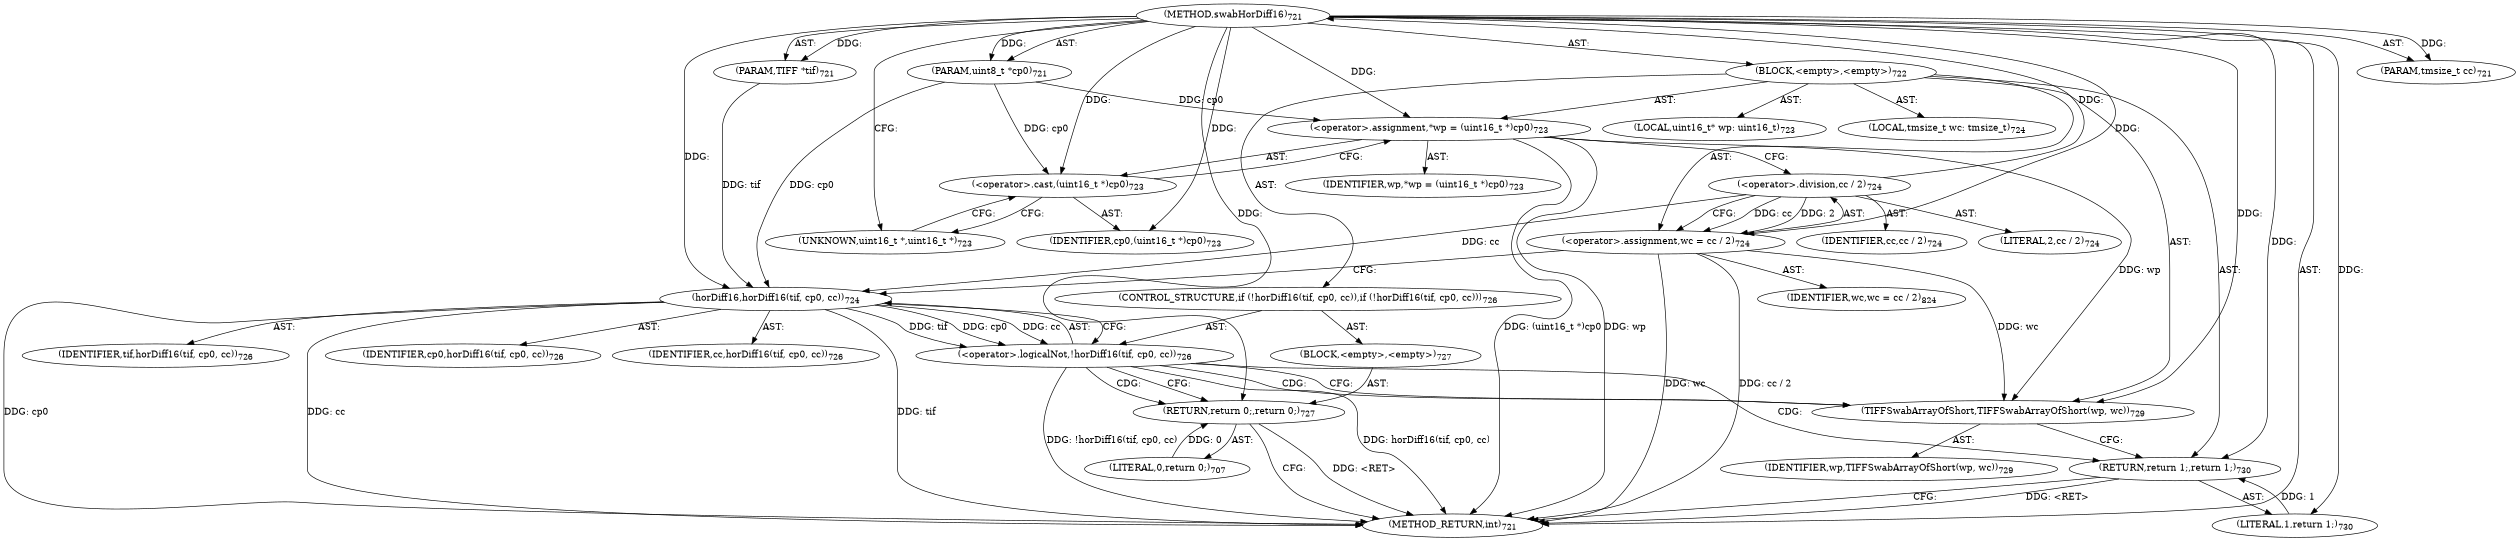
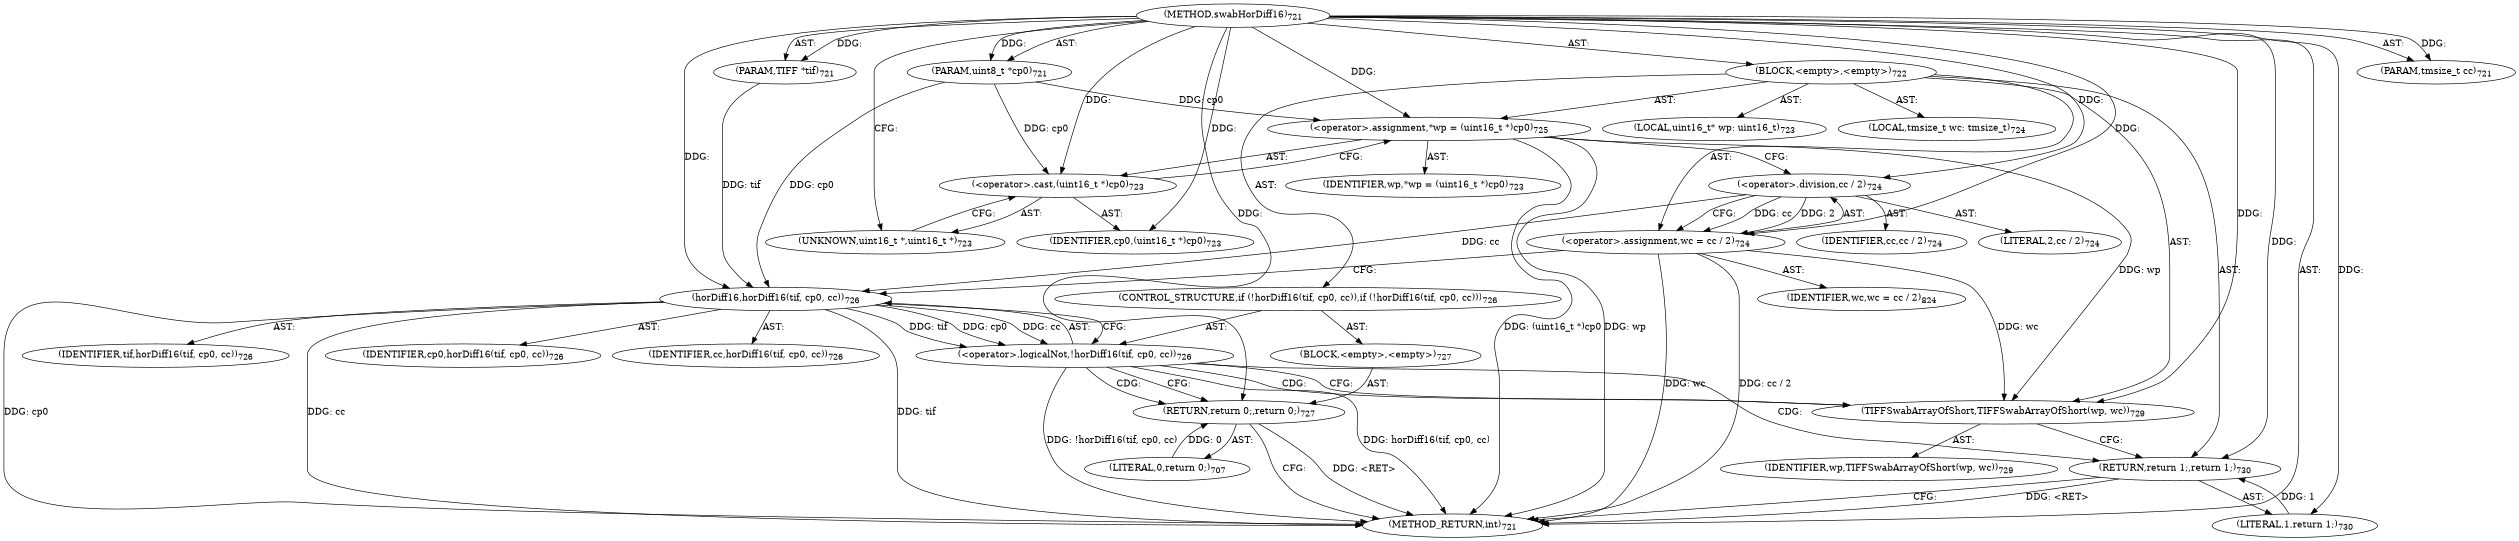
(1829, 47) -> (1822, 46)
(1541, 128) -> (1541, 128)
(1034, 214) -> (1033, 214)
(852, 298) -> (852, 298)
